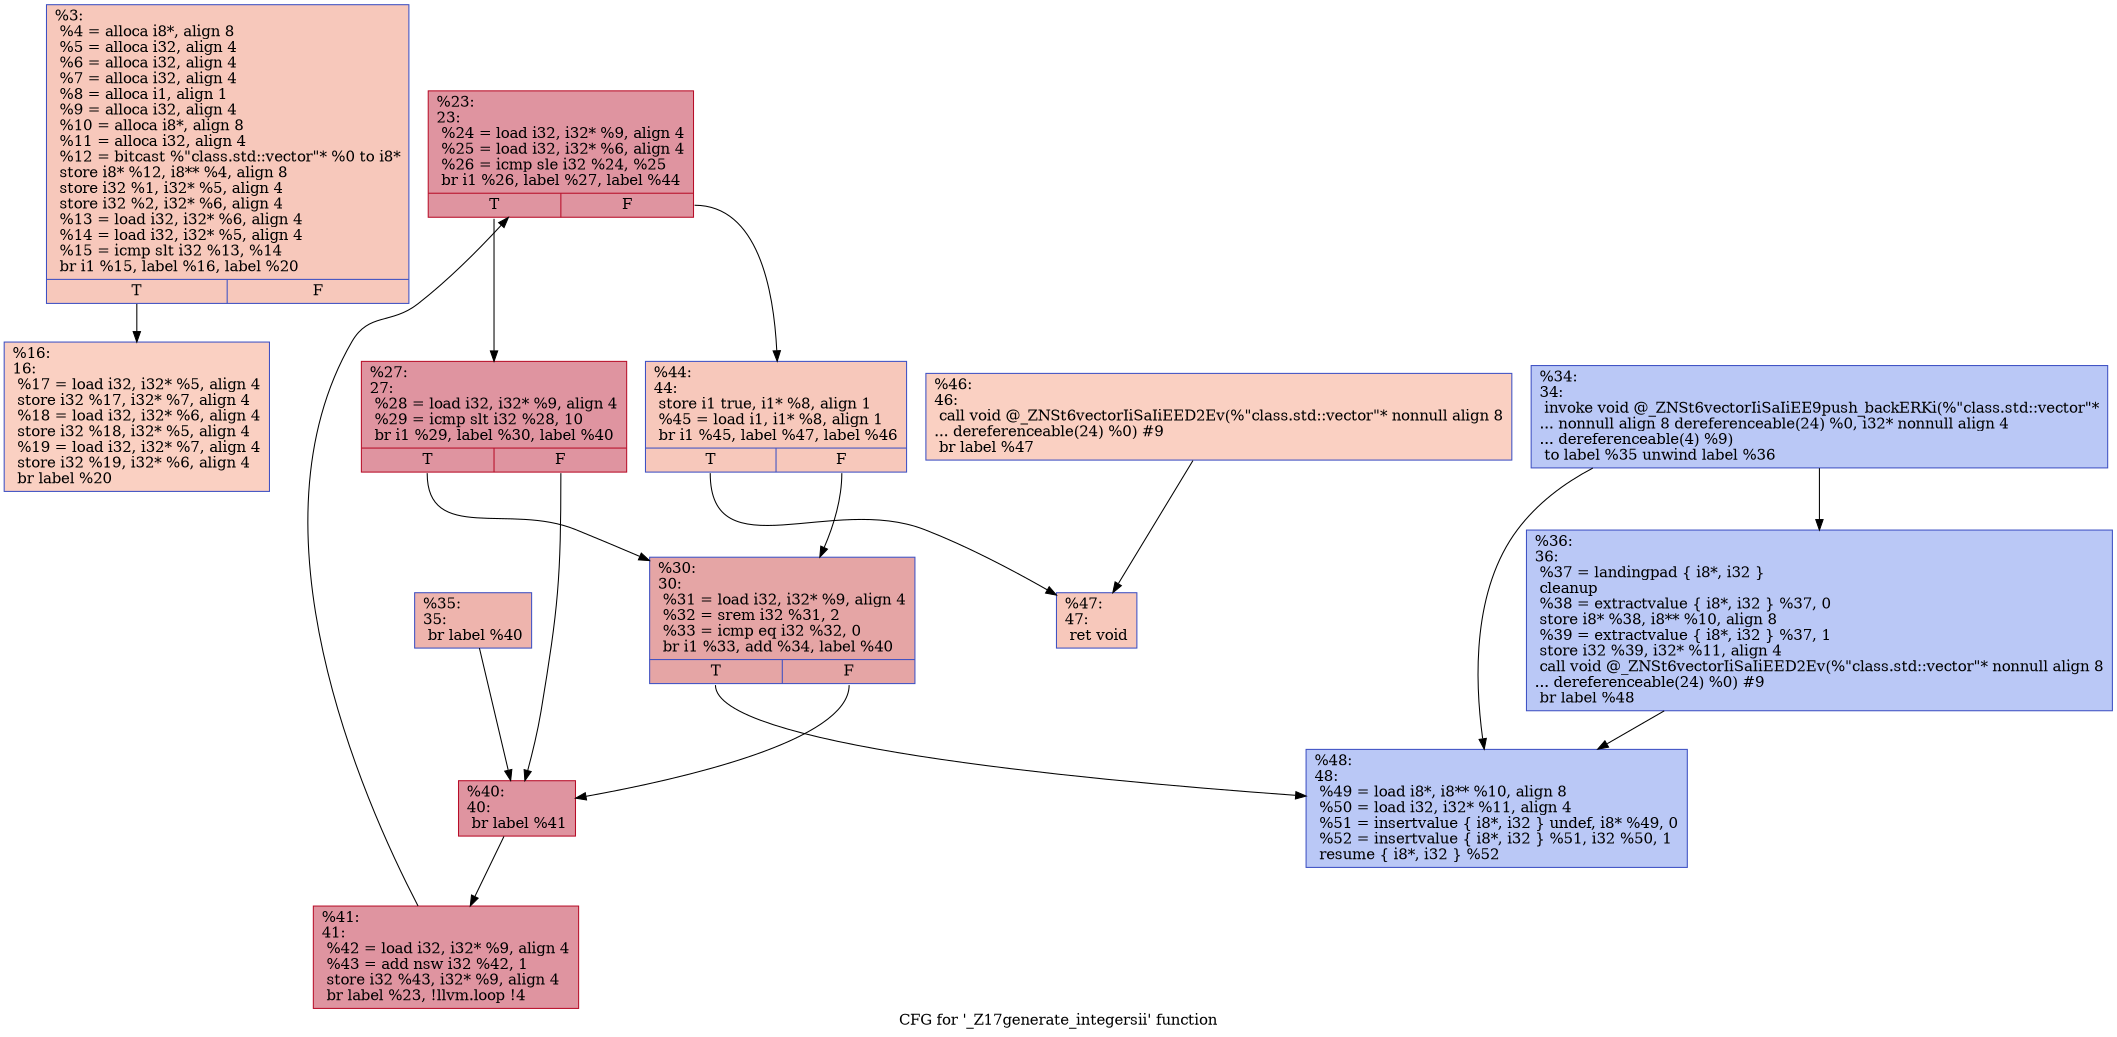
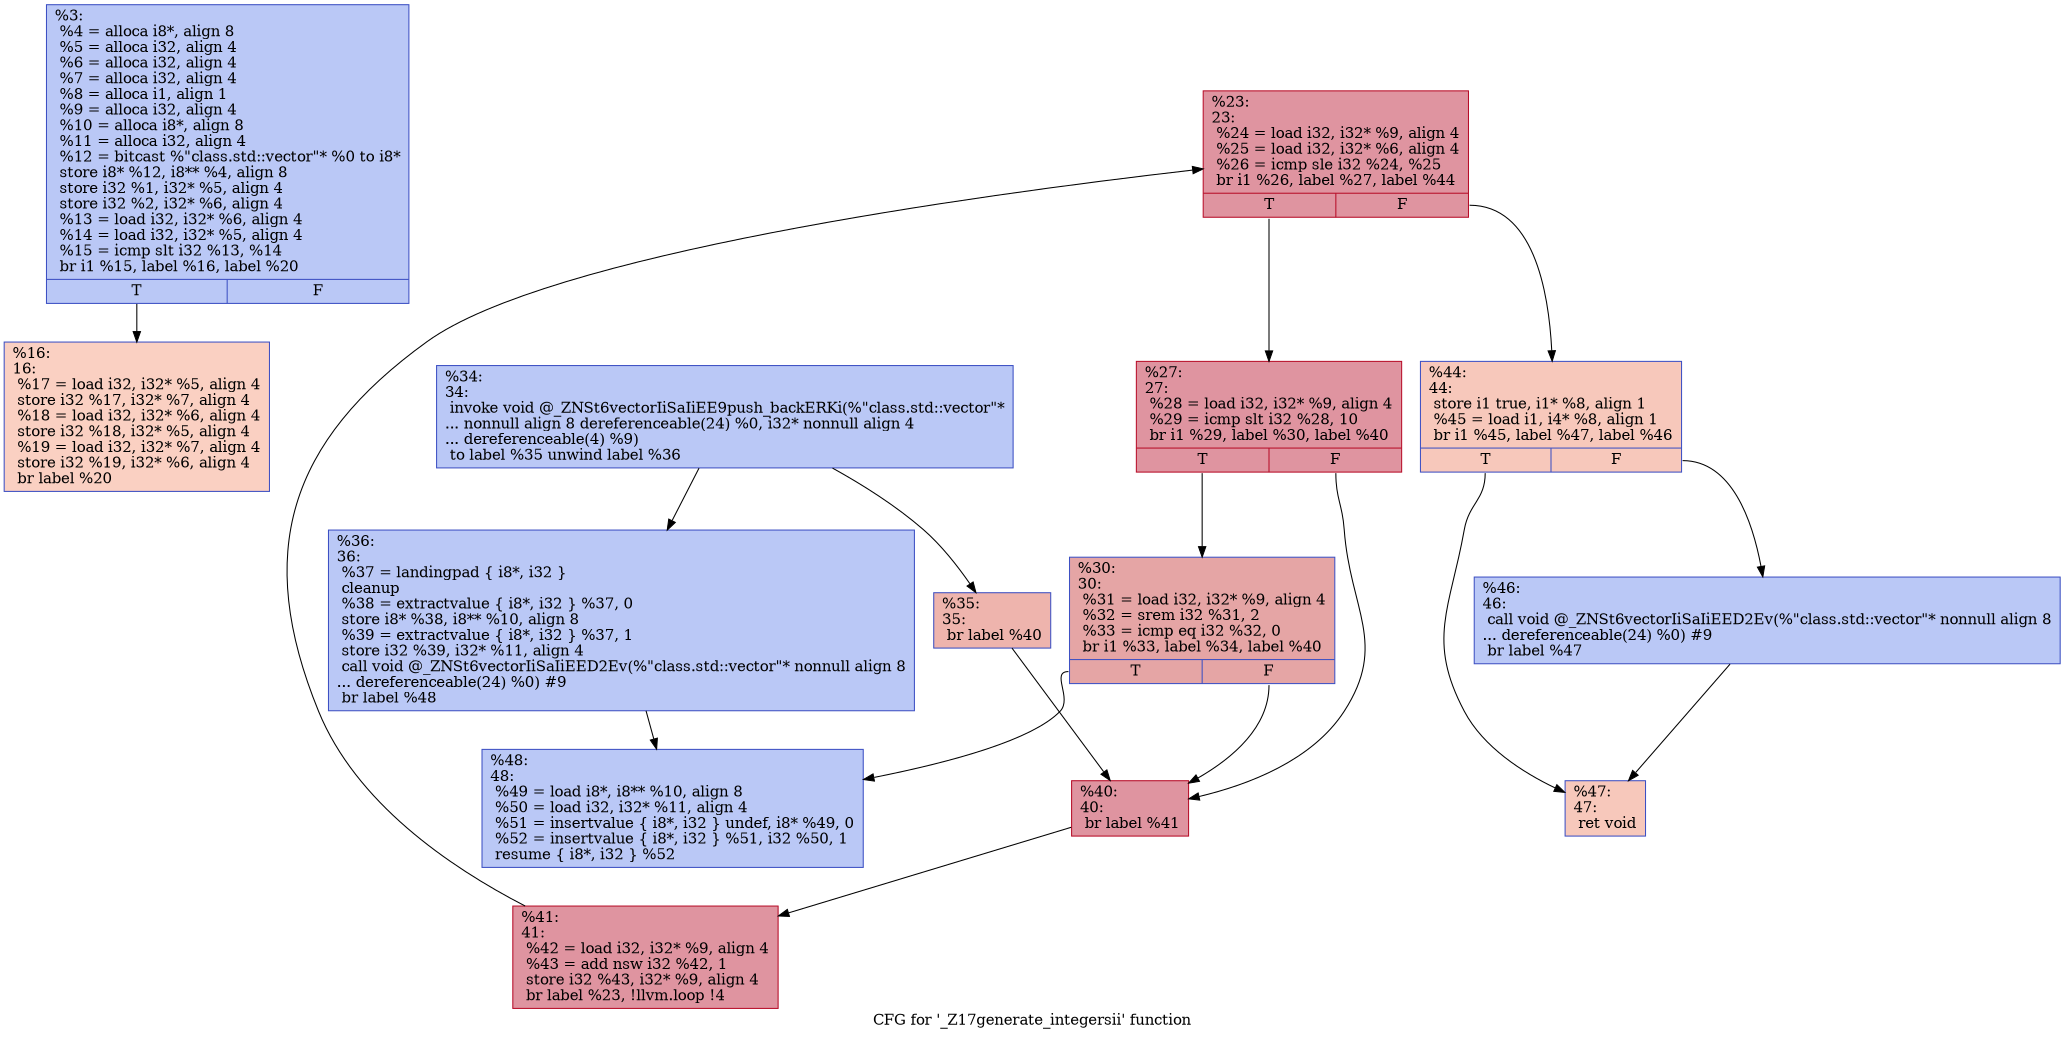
(228, 154) -> (228, 154)
(1219, 417) -> (1767, 620)
(769, 420) -> (1544, 420)
(837, 511) -> (1738, 499)
(1491, 583) -> (909, 517)
(776, 647) -> (1200, 647)
